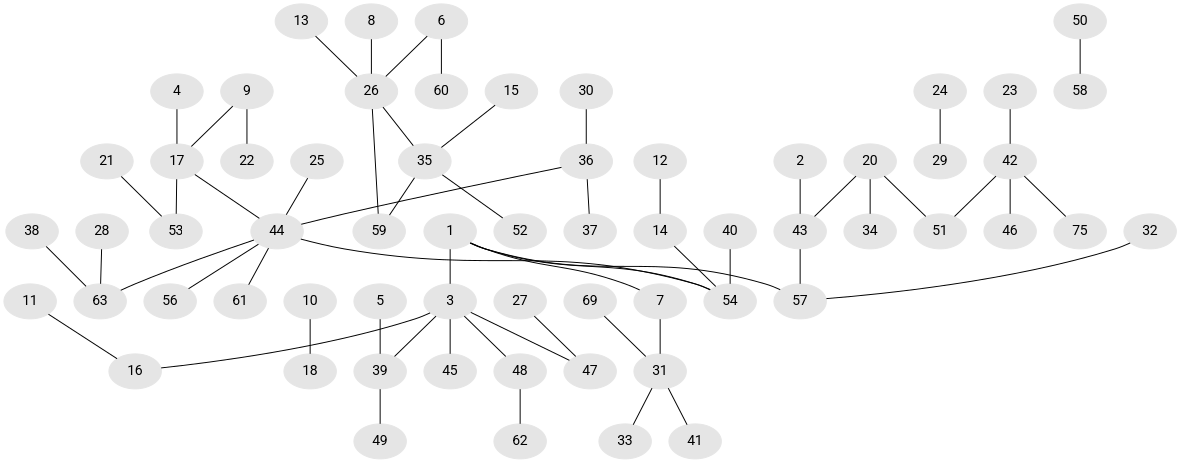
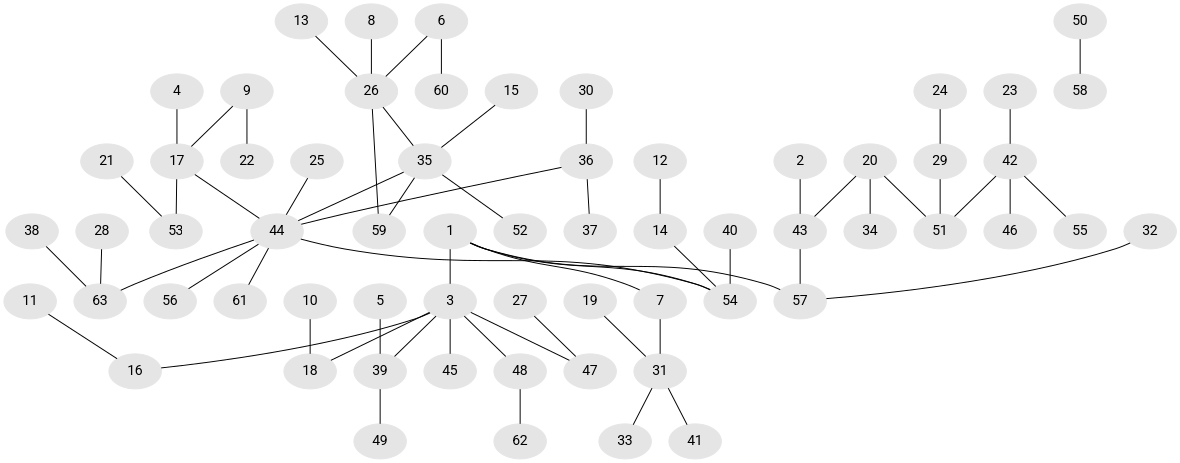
none -> (351, 196)
none -> (940, 196)
(1080, 231) -> (1080, 231)
(590, 301) -> (590, 301)
none -> (373, 340)
